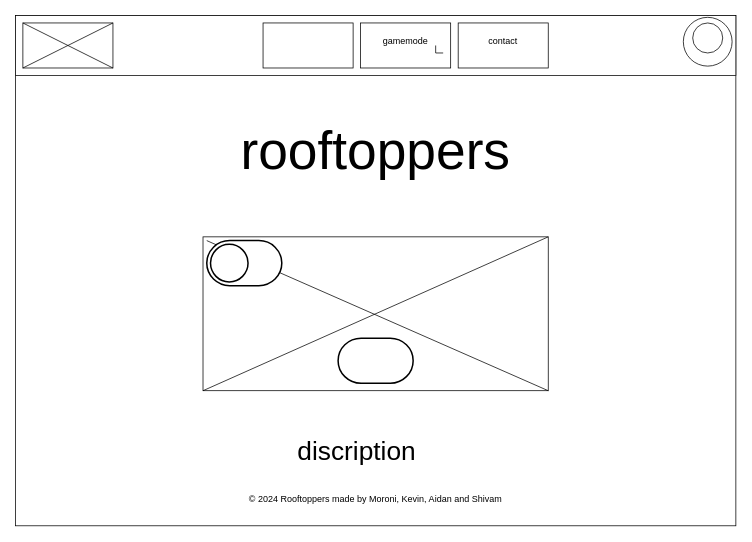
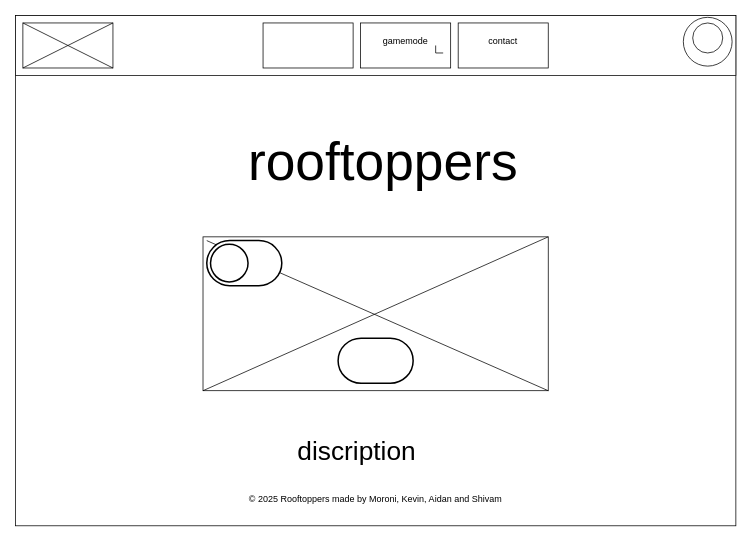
(375, 150) -> (383, 162)
(375, 499) -> (375, 499)
